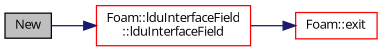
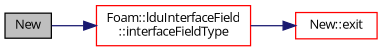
(174, 26) -> (174, 26)
(336, 26) -> (336, 26)
